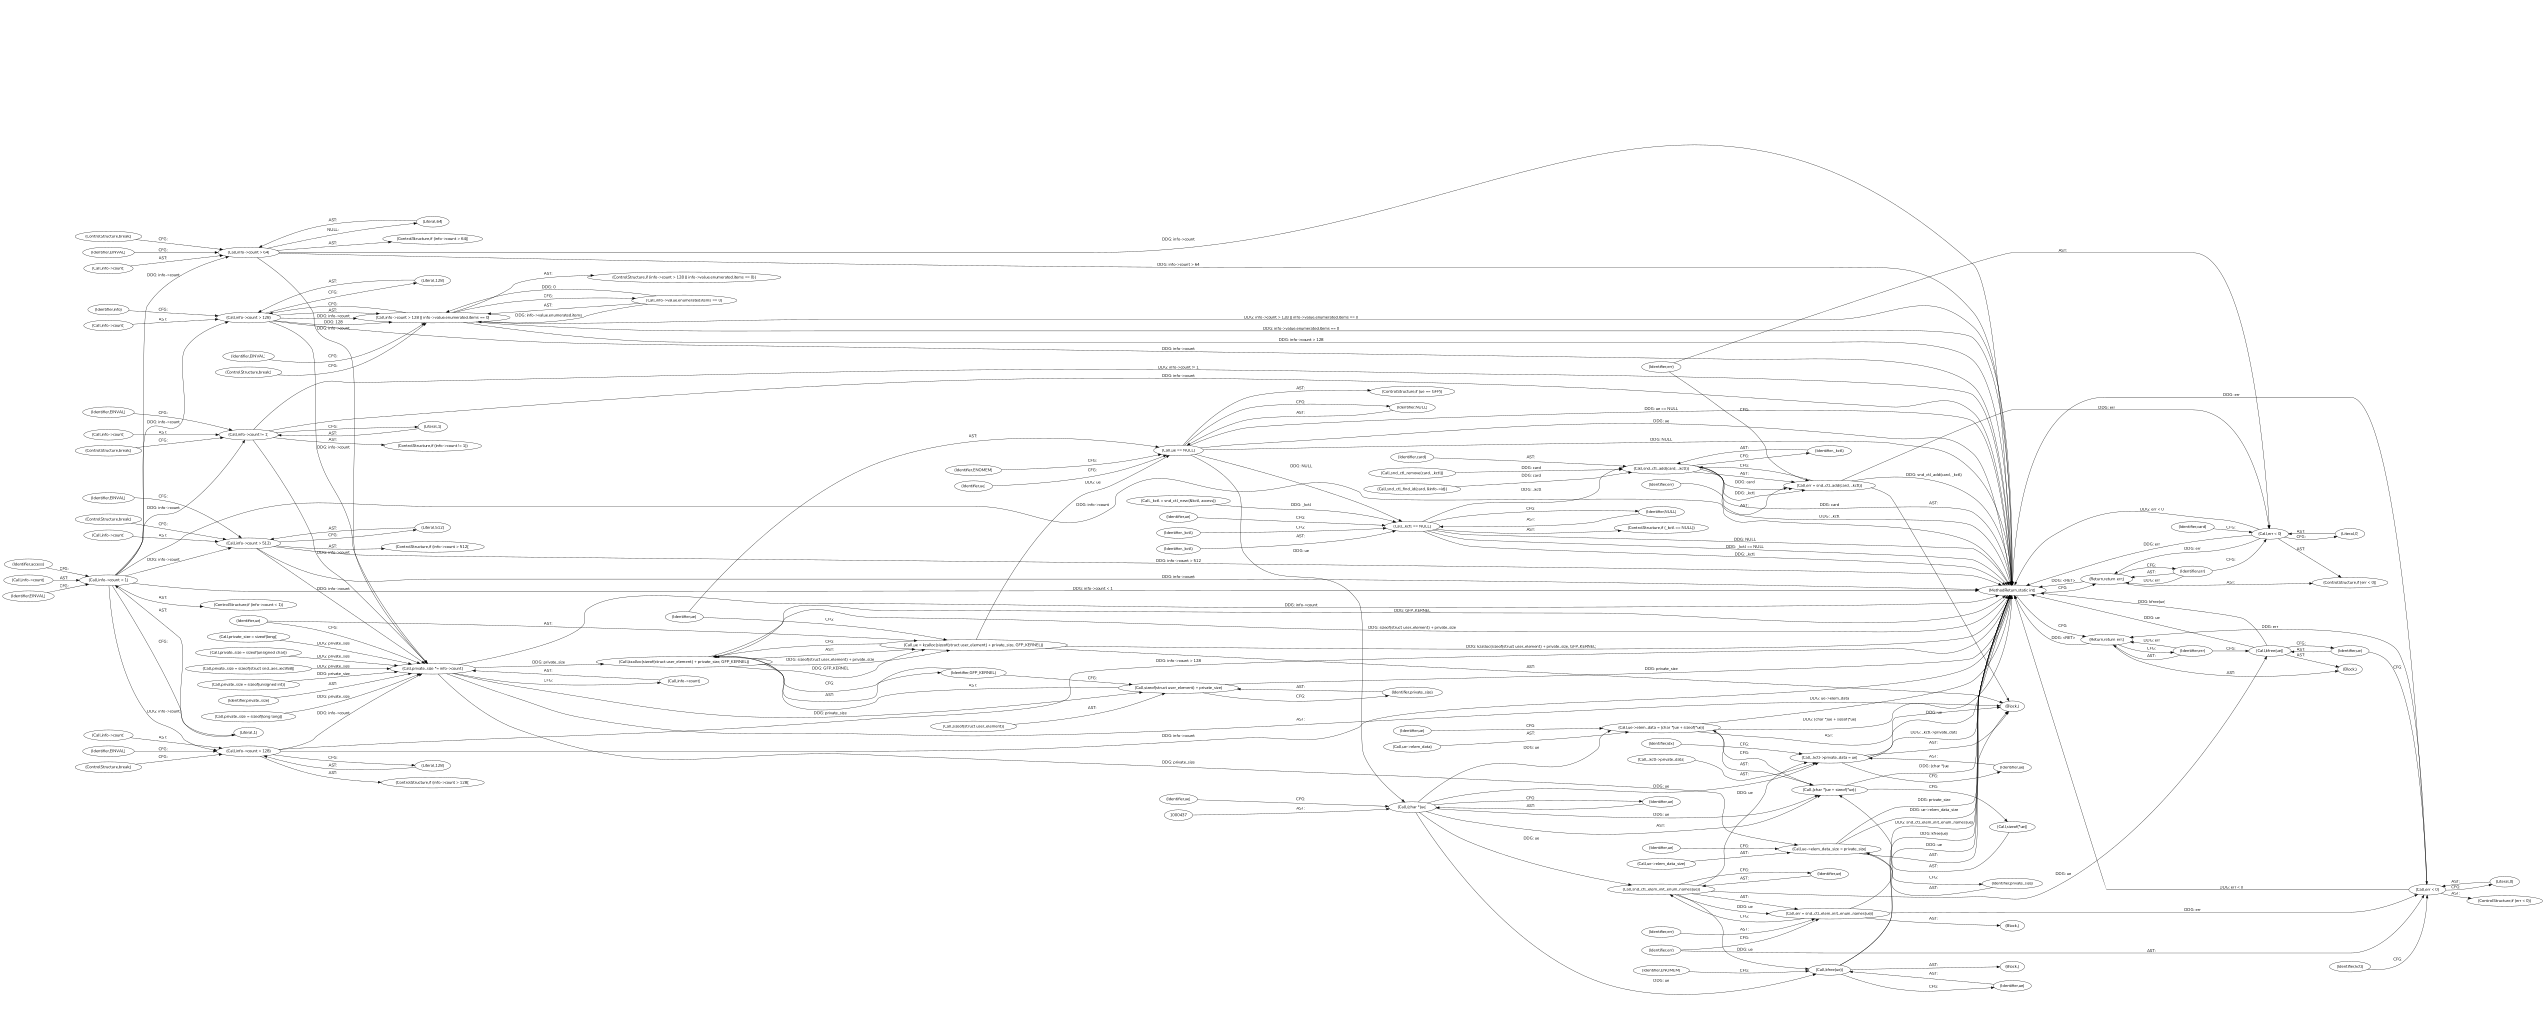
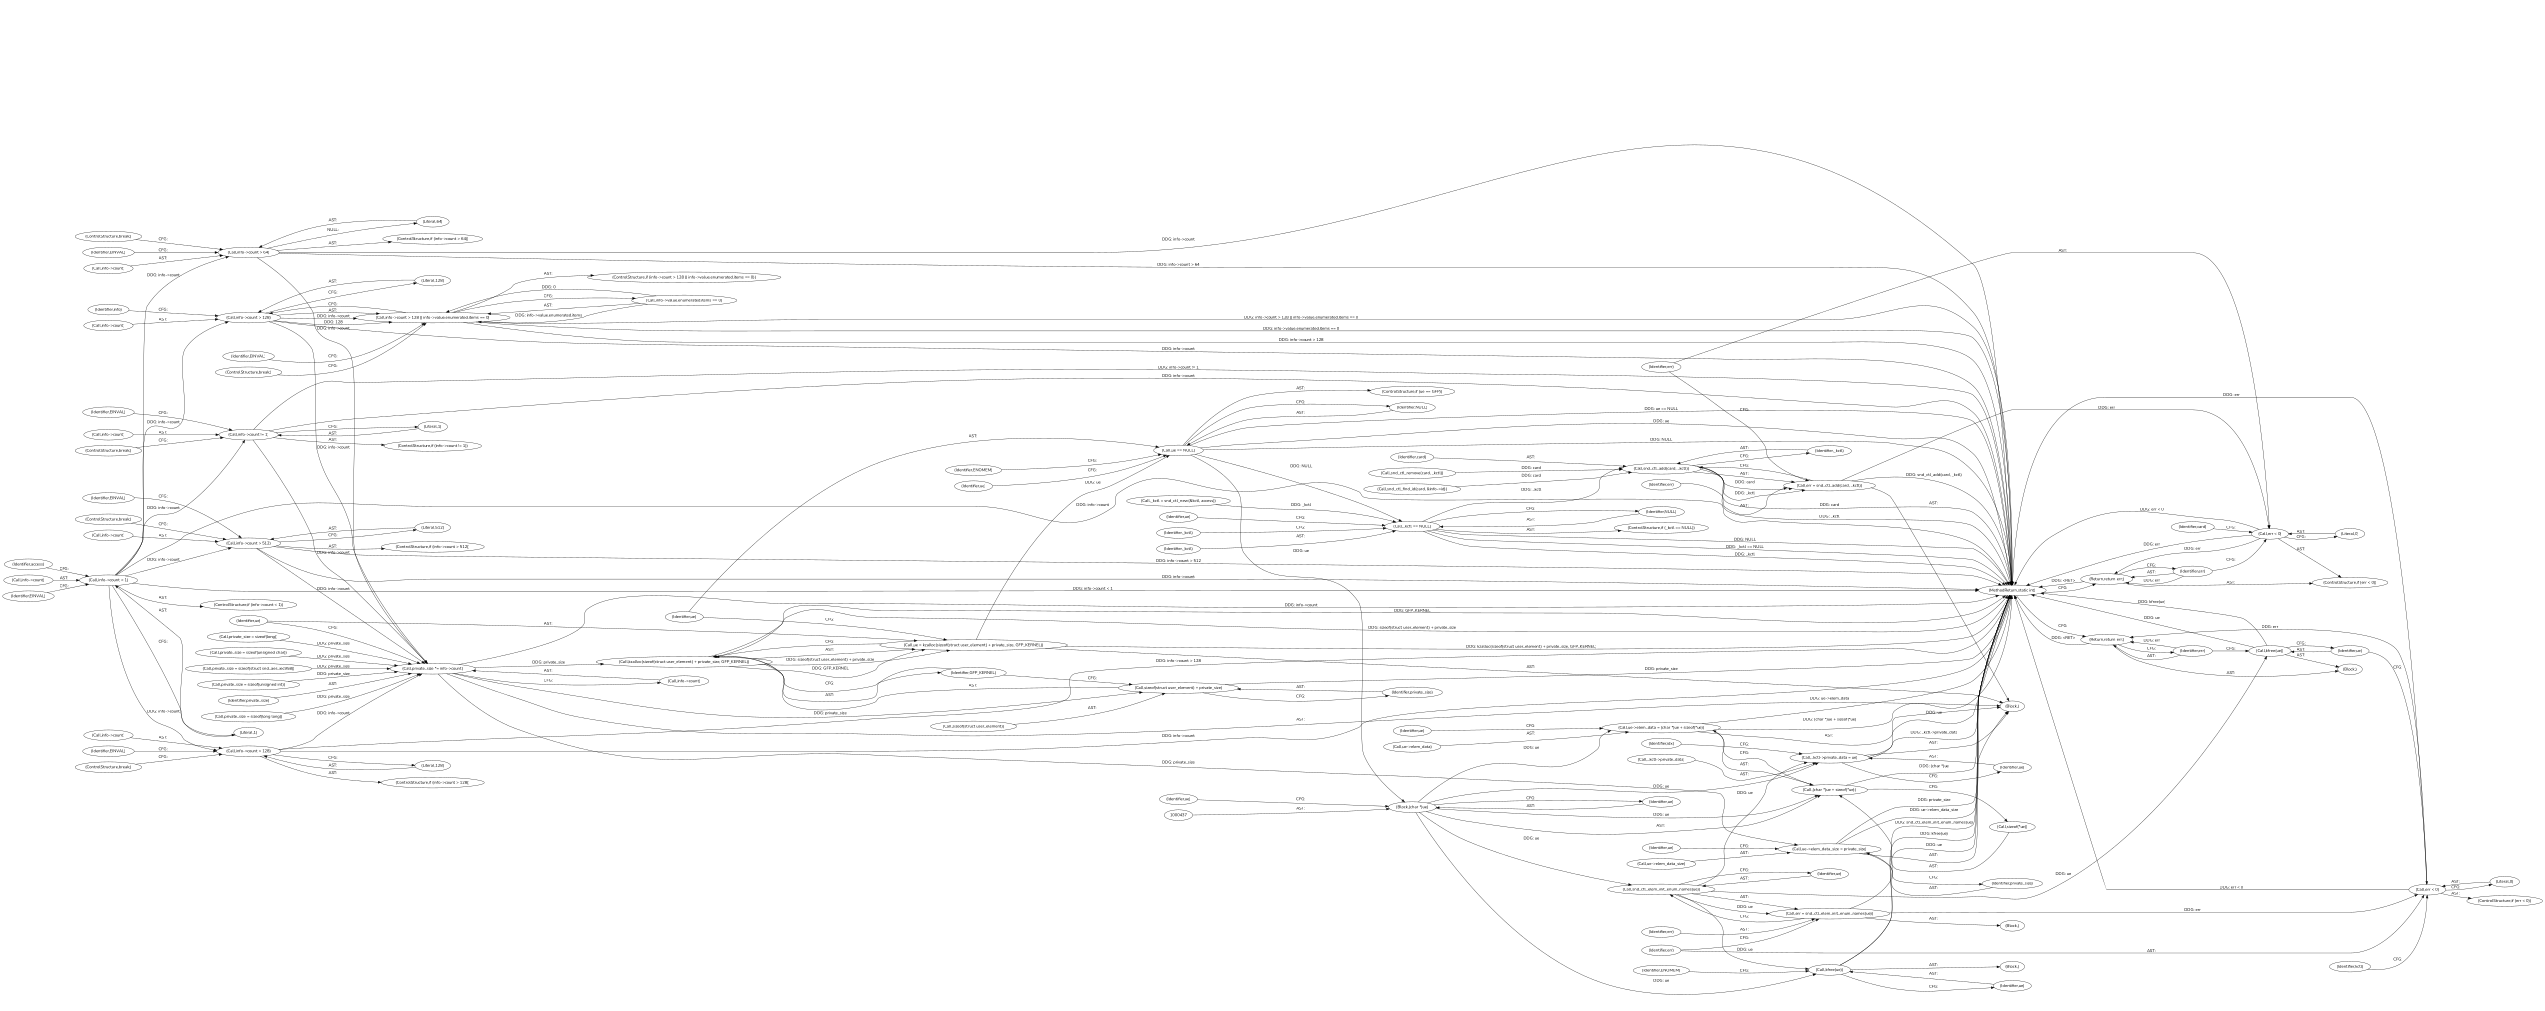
(1412, 807) -> (1412, 807)
